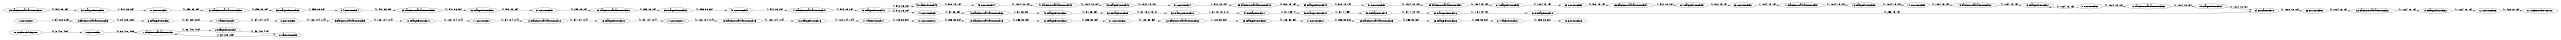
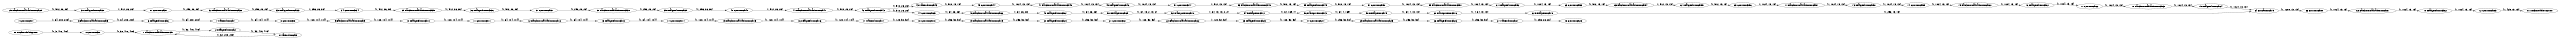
(2064, 8) -> (2065, 5)
